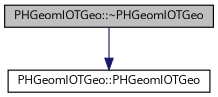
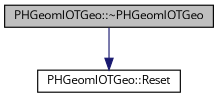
(109, 81) -> (109, 81)
